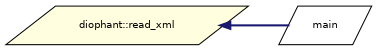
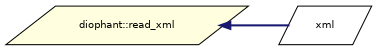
(325, 25) -> (325, 25)
